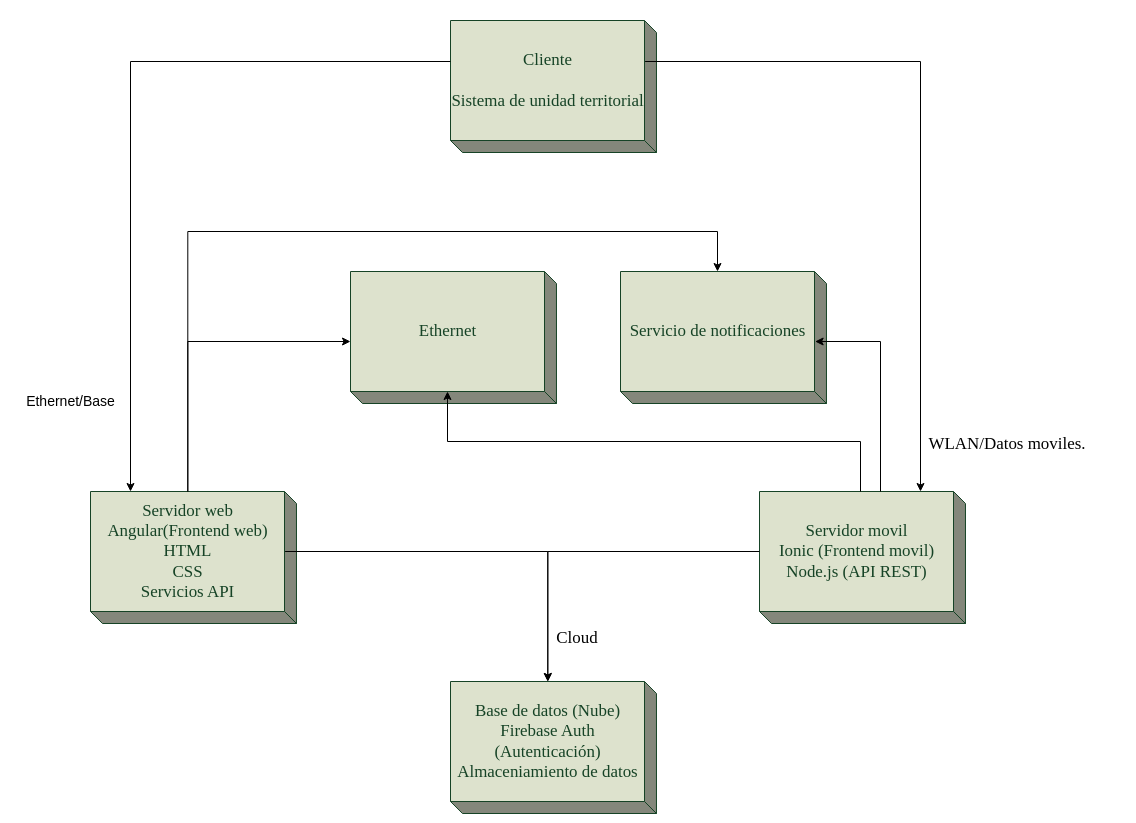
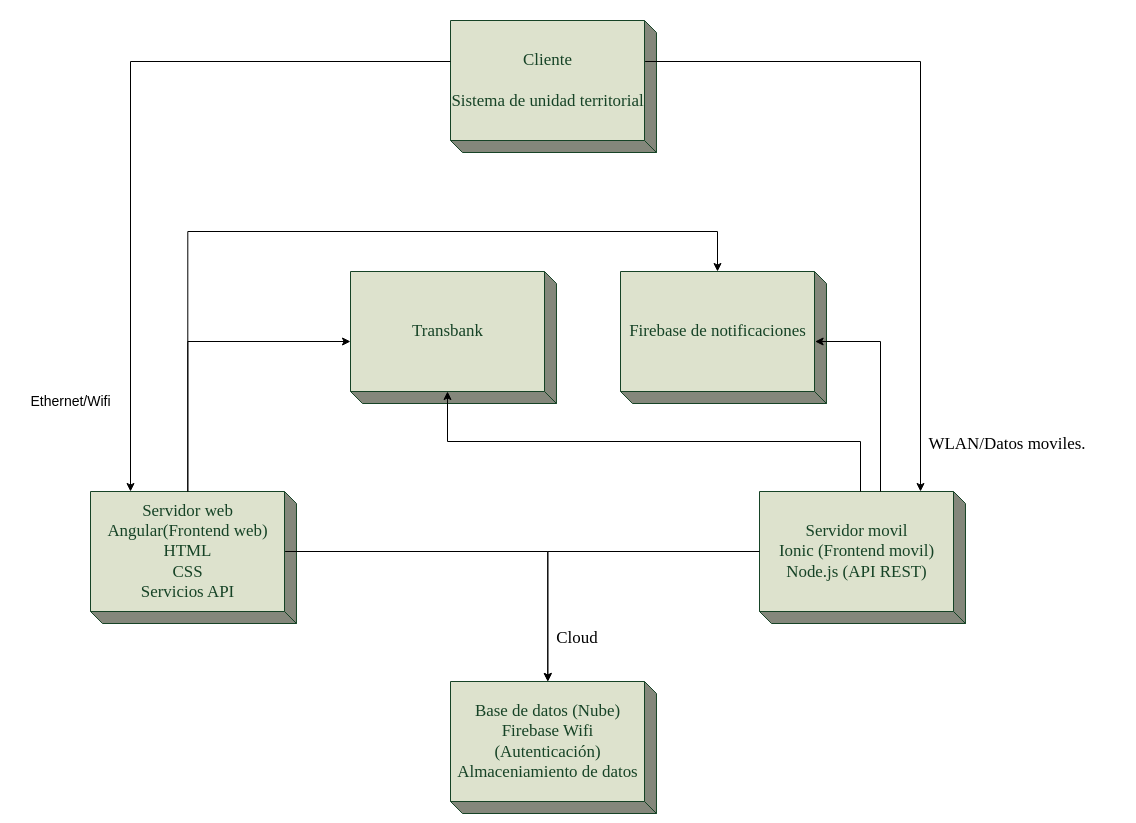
(448, 332) -> (448, 332)
(718, 332) -> (718, 332)
(71, 402) -> (71, 402)
(548, 742) -> (548, 742)
